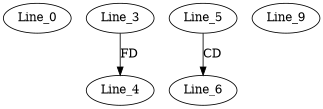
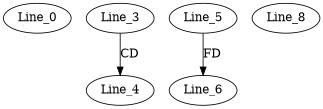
(286, 18) -> (286, 18)
(129, 54) -> (129, 54)
(212, 54) -> (212, 54)
